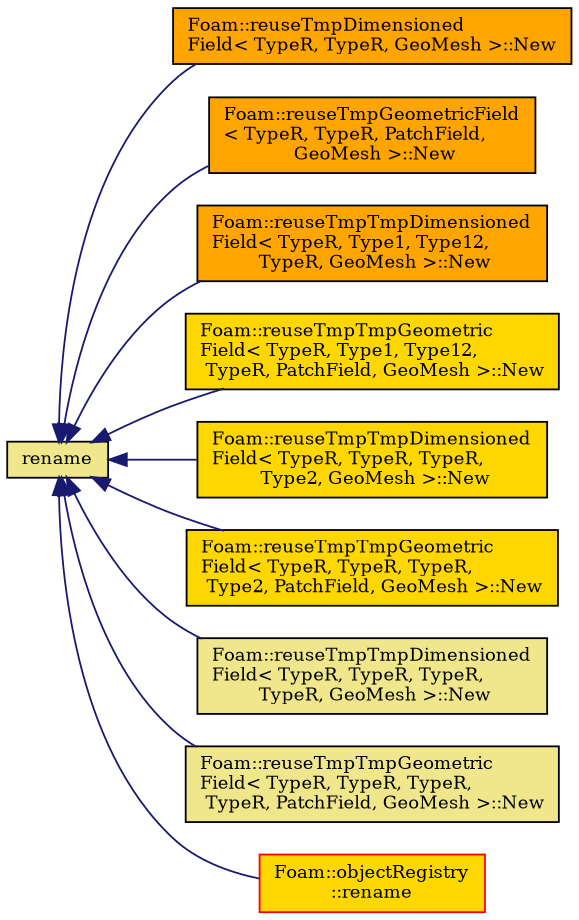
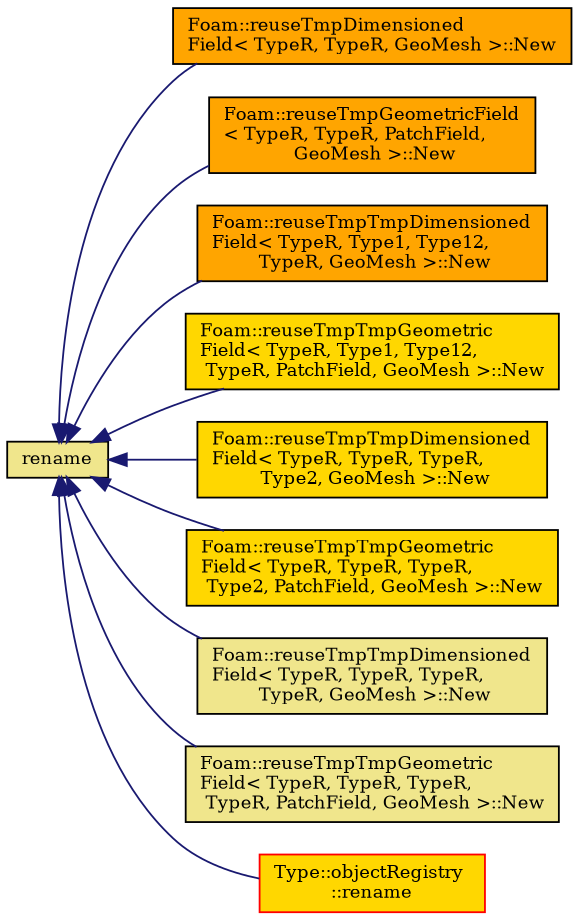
(372, 883) -> (372, 883)
